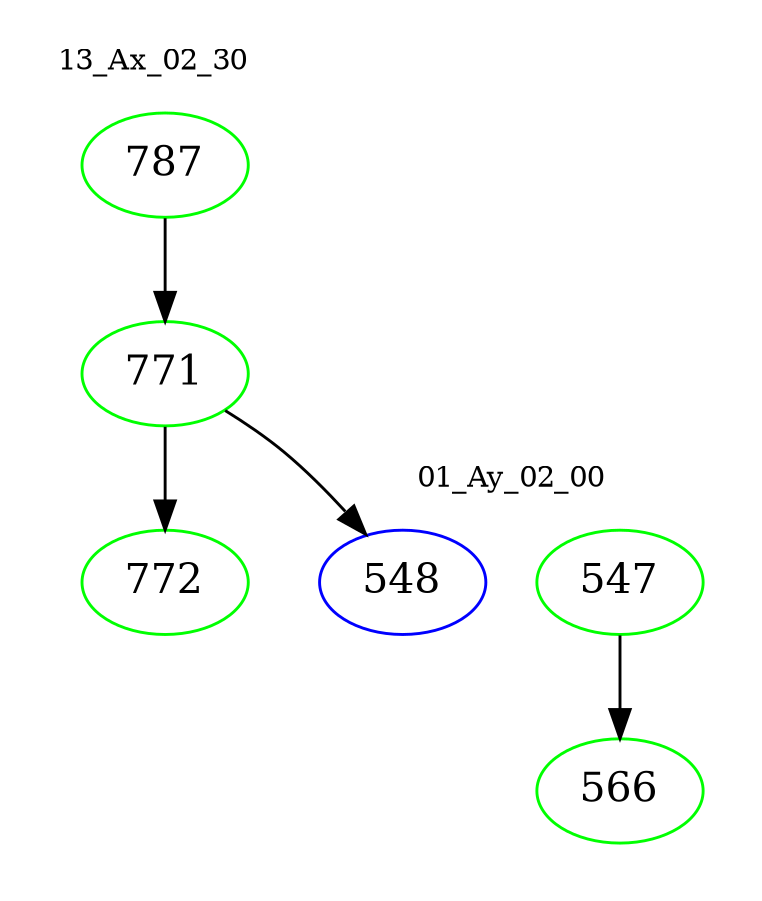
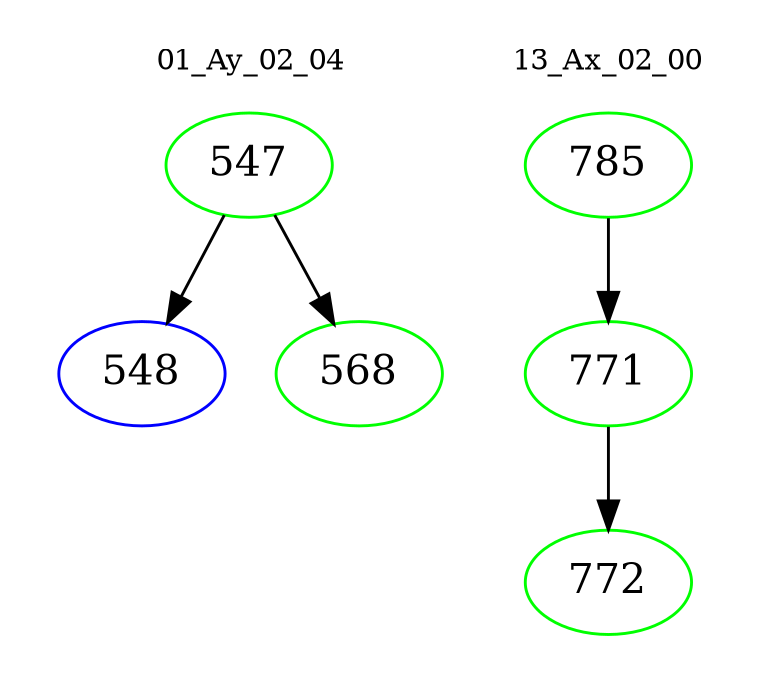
(154, 62) -> (608, 62)
(165, 165) -> (608, 165)
(511, 479) -> (251, 62)
(315, 480) -> (203, 256)
(620, 791) -> (359, 374)
